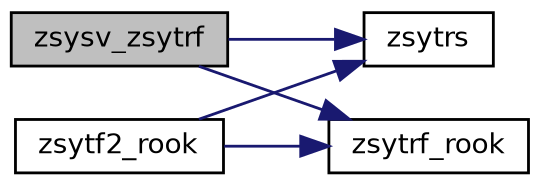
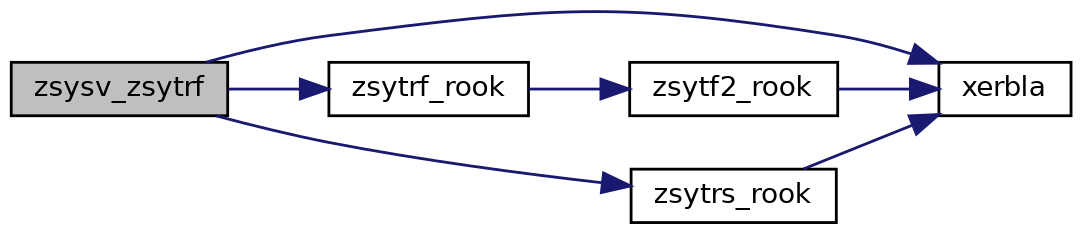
(429, 39) -> (1005, 89)
(262, 146) -> (564, 89)
none -> (734, 196)
